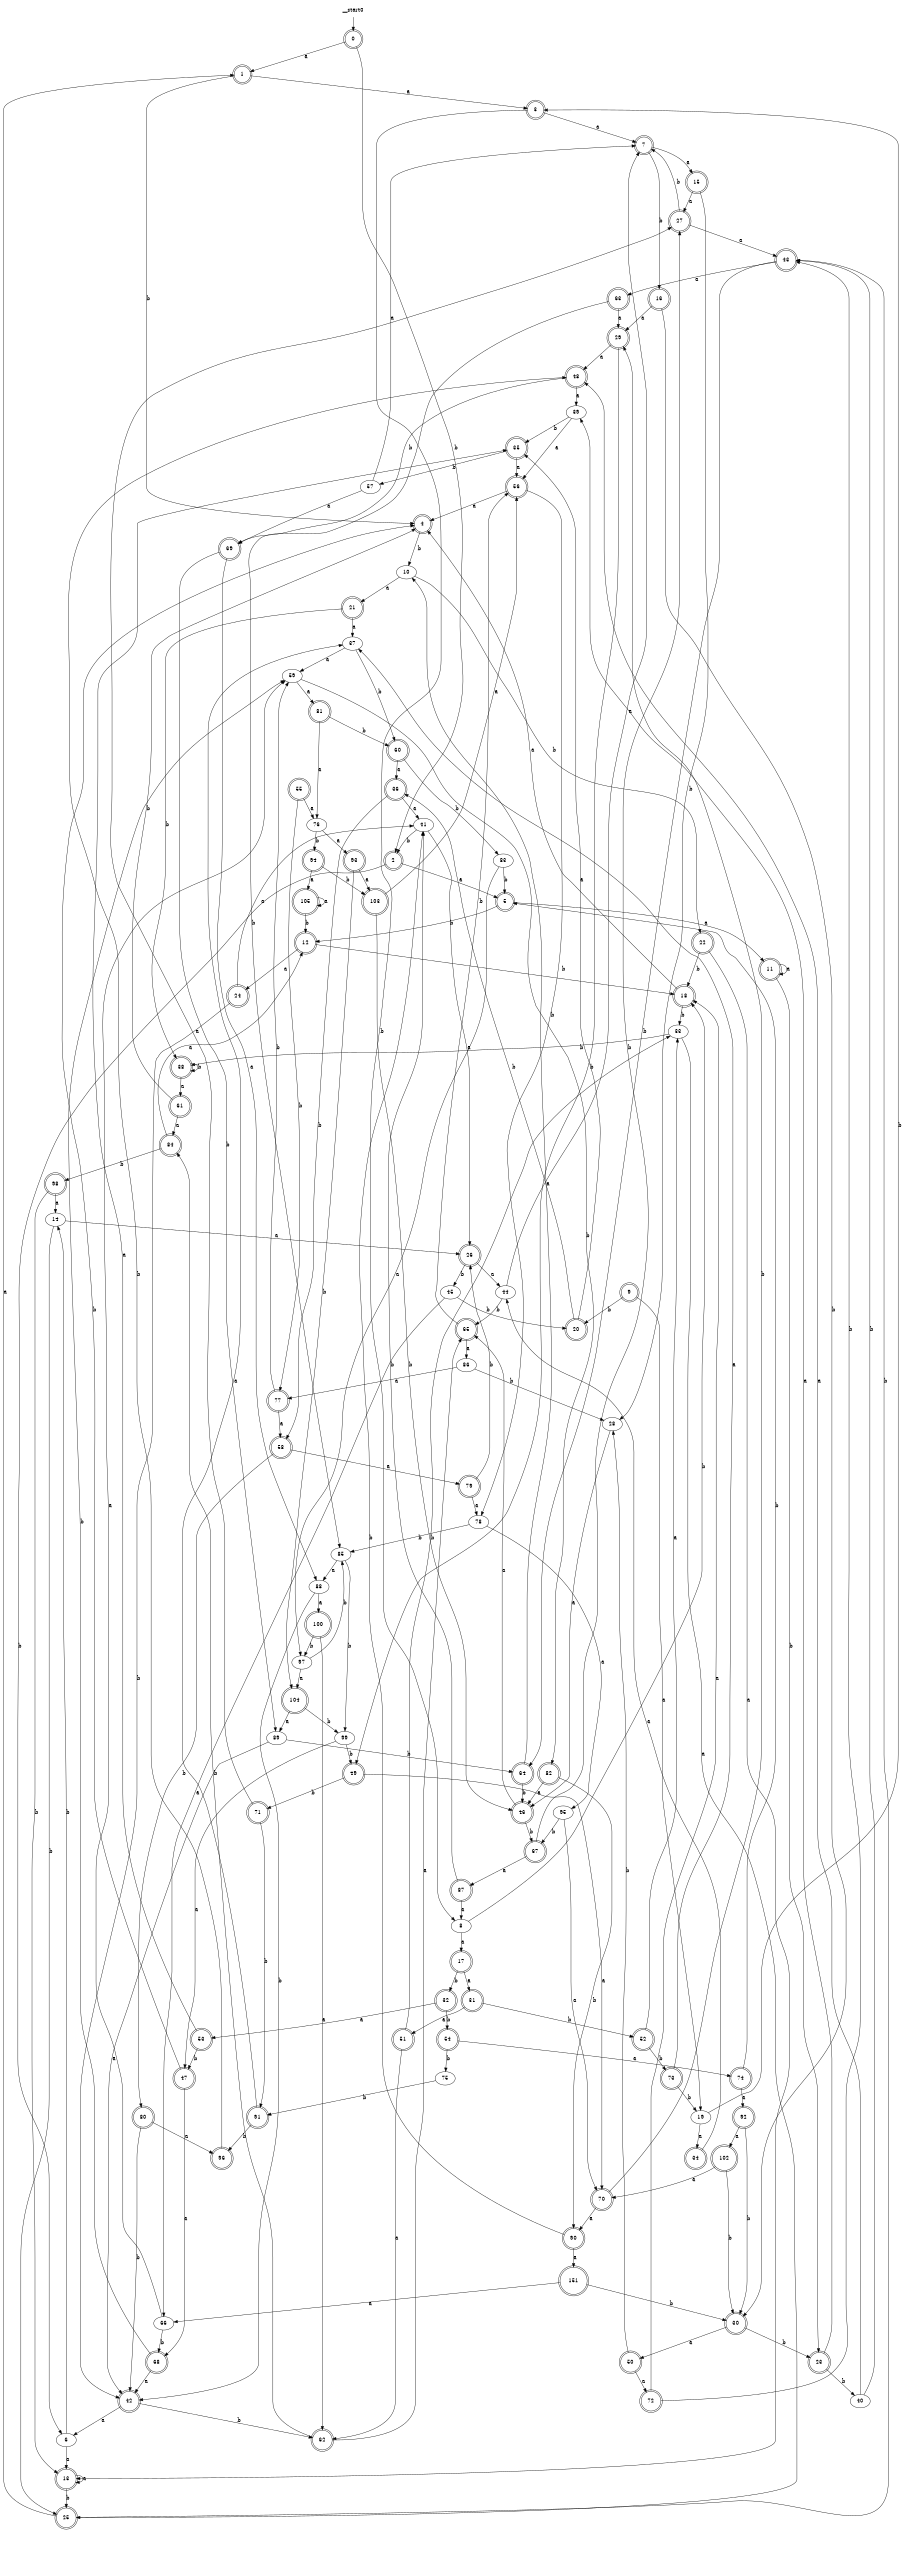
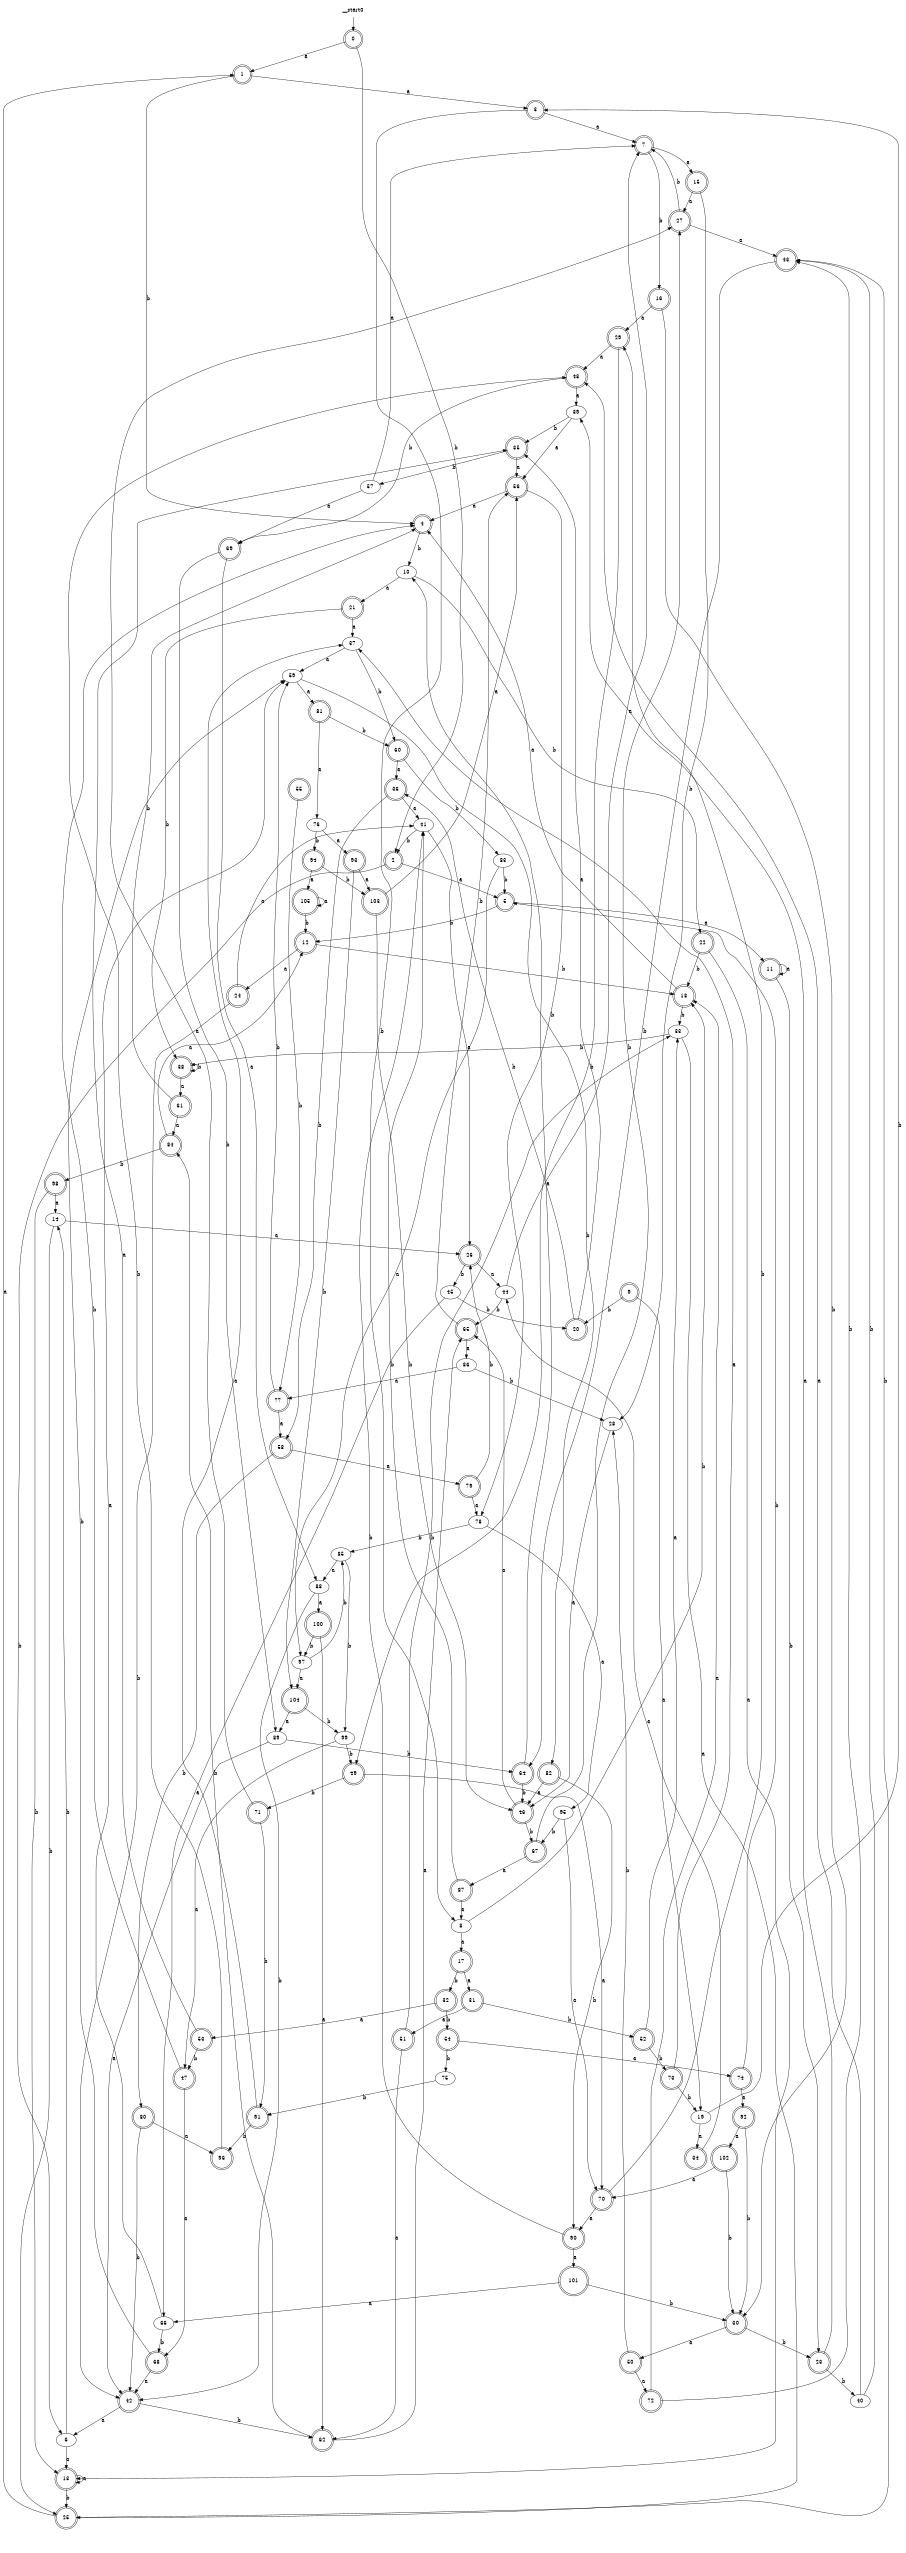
(618, 299) -> none
(308, 807) -> none
(574, 2281) -> (574, 2281)
